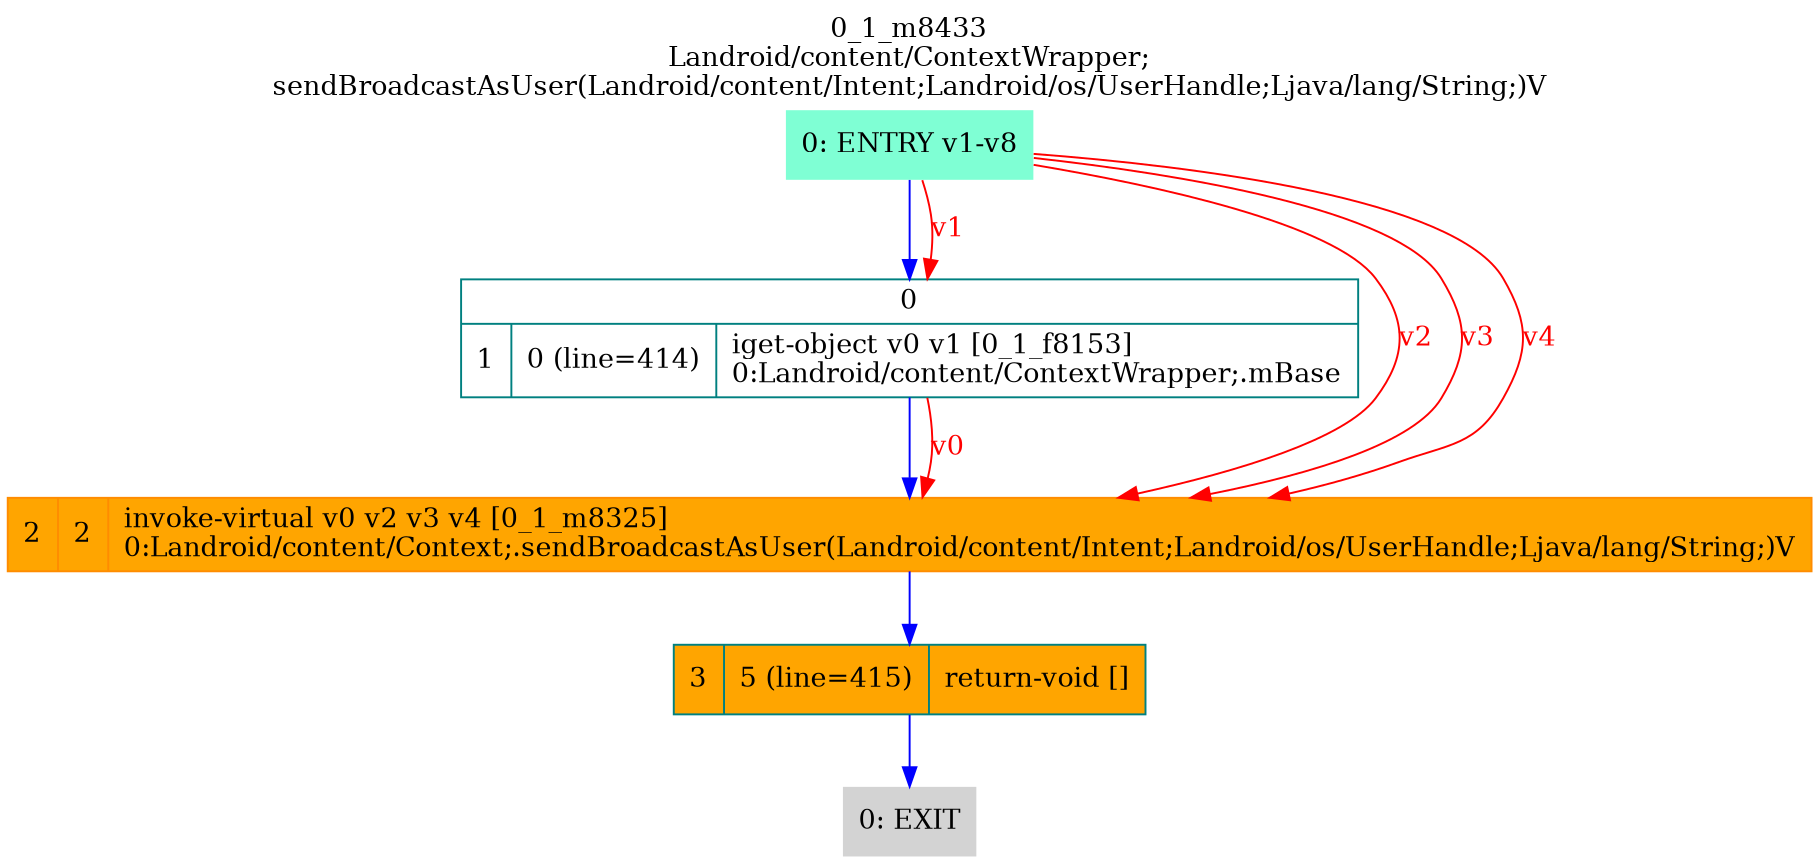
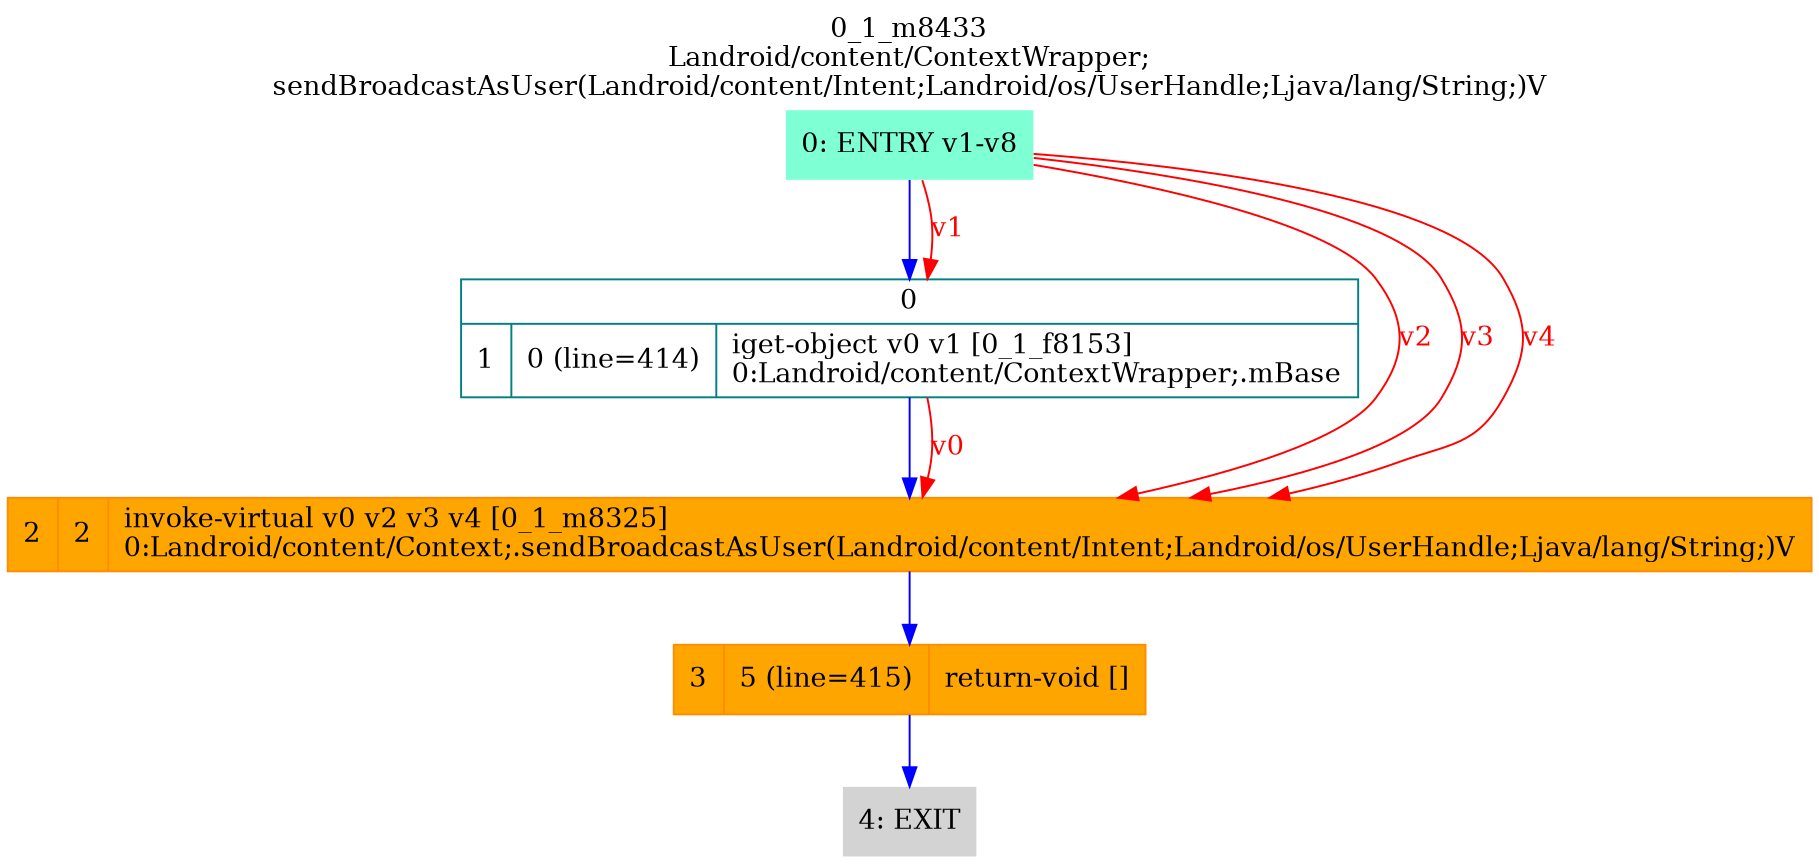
(910, 680) -> (910, 680)
(910, 822) -> (910, 822)
